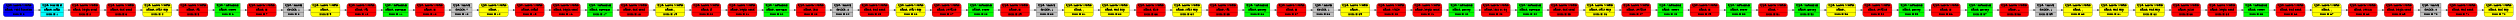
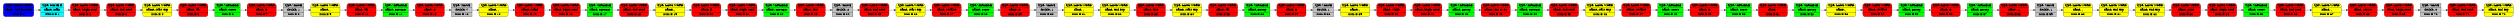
(52, 14) -> (52, 14)
